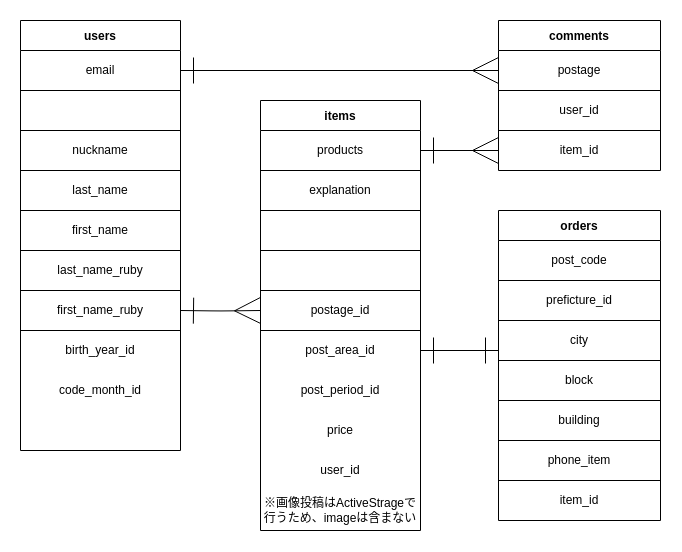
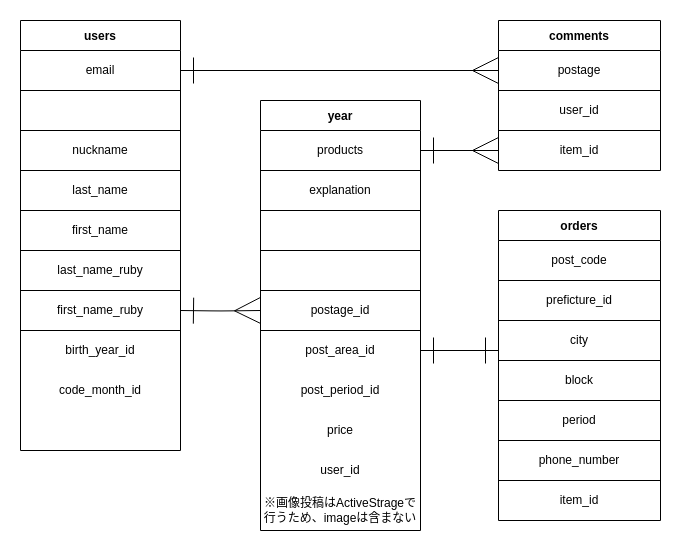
(340, 116) -> (340, 116)
(580, 421) -> (580, 421)
(580, 461) -> (580, 461)
